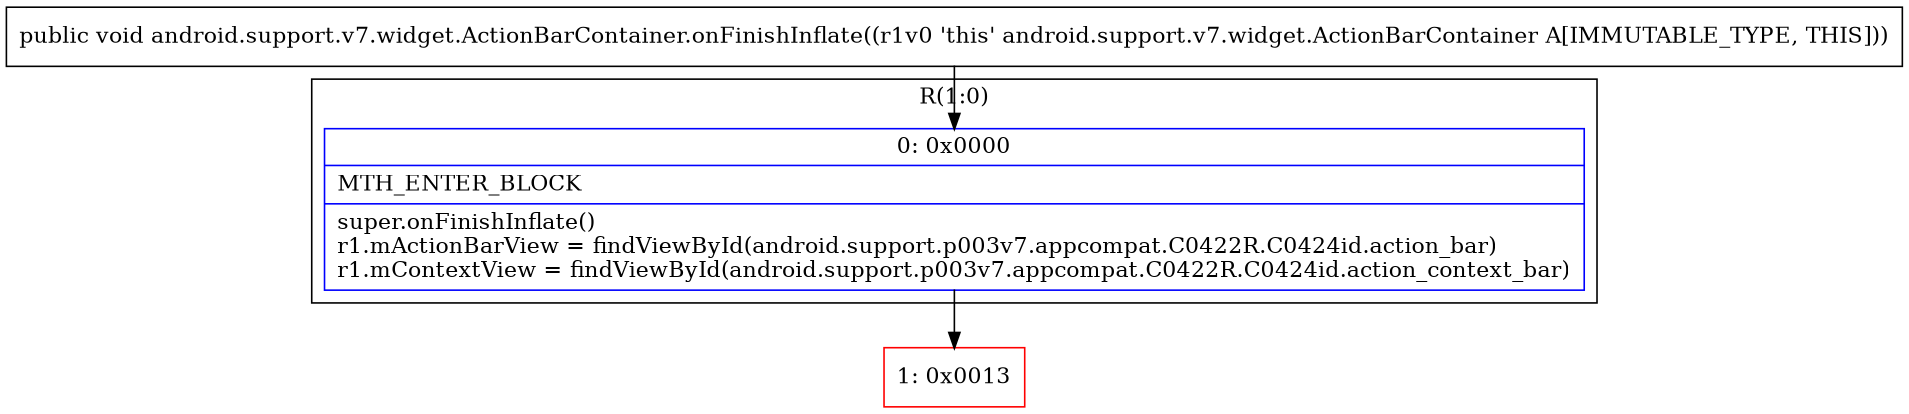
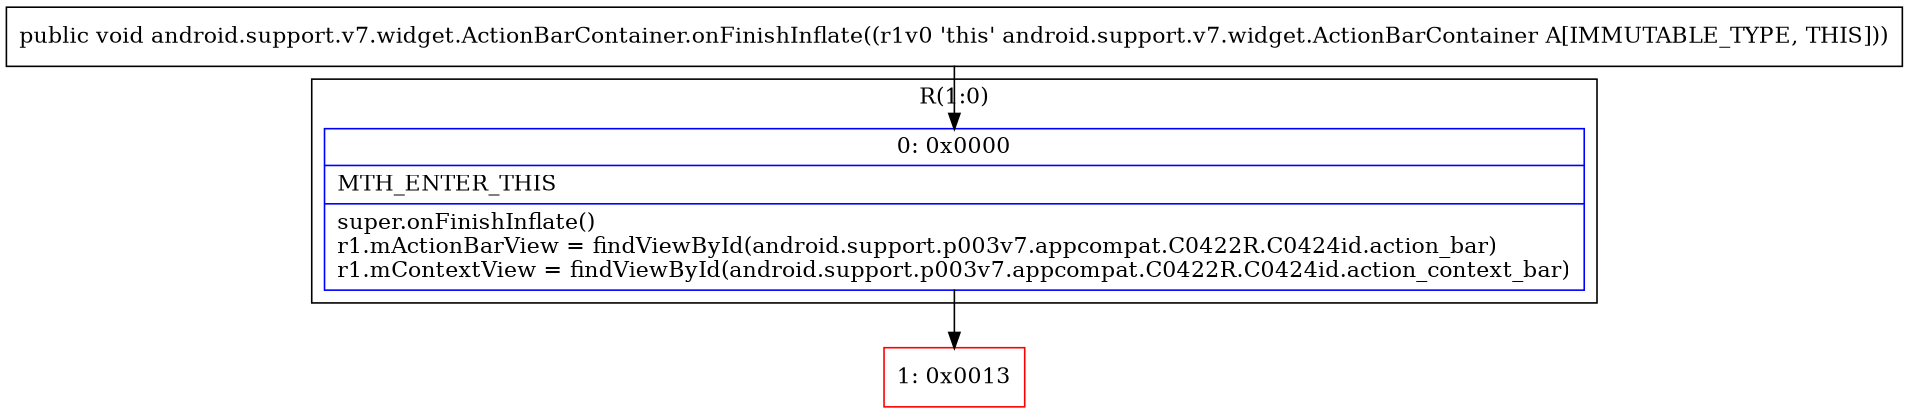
(460, 184) -> (448, 184)
